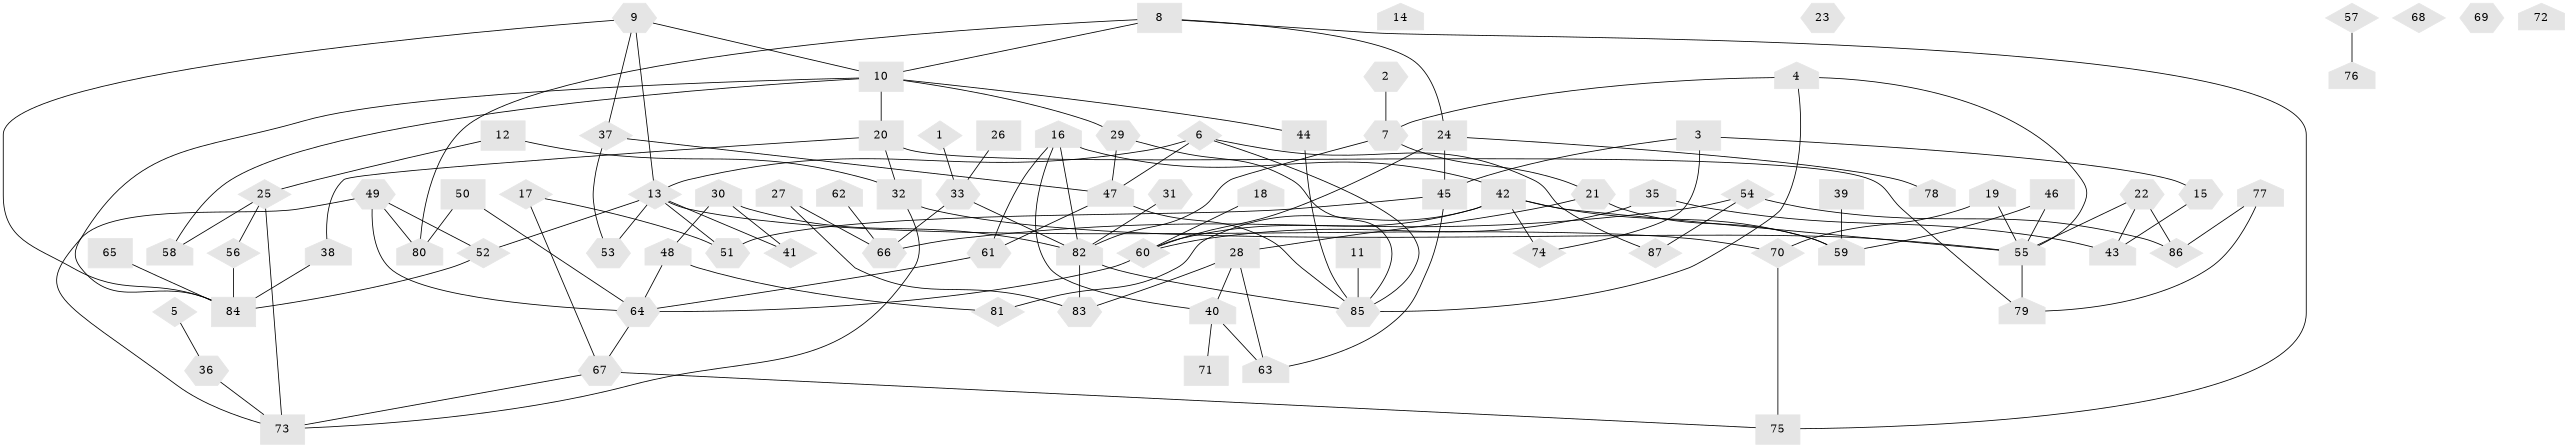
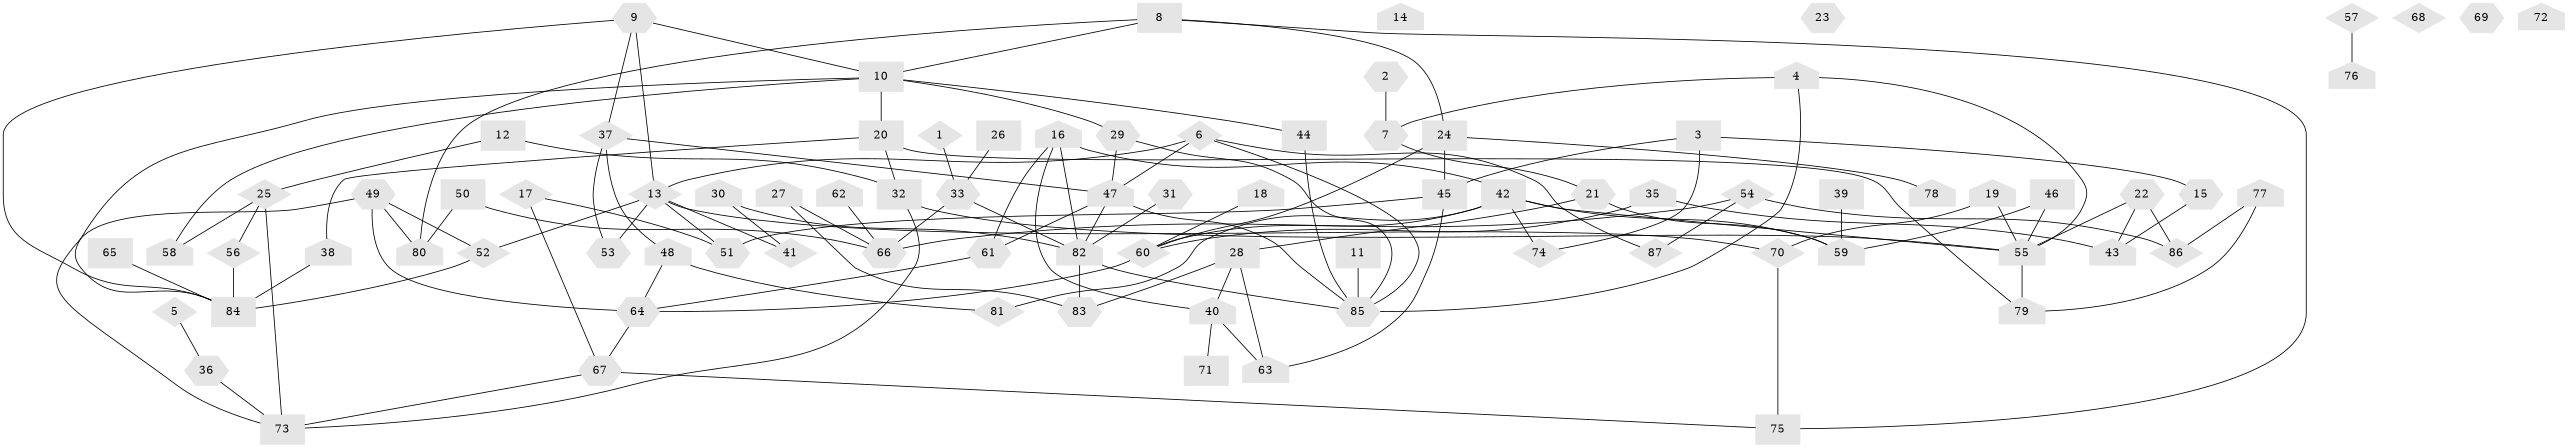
(1226, 183) -> (1096, 222)
(696, 221) -> (618, 201)
(561, 260) -> (647, 230)
